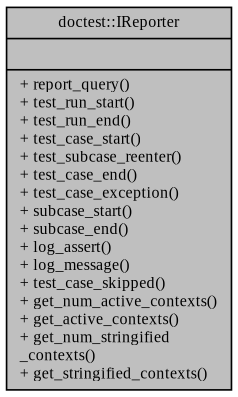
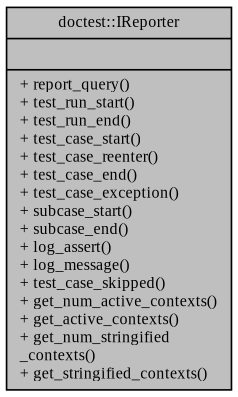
(101, 157) -> (89, 157)
